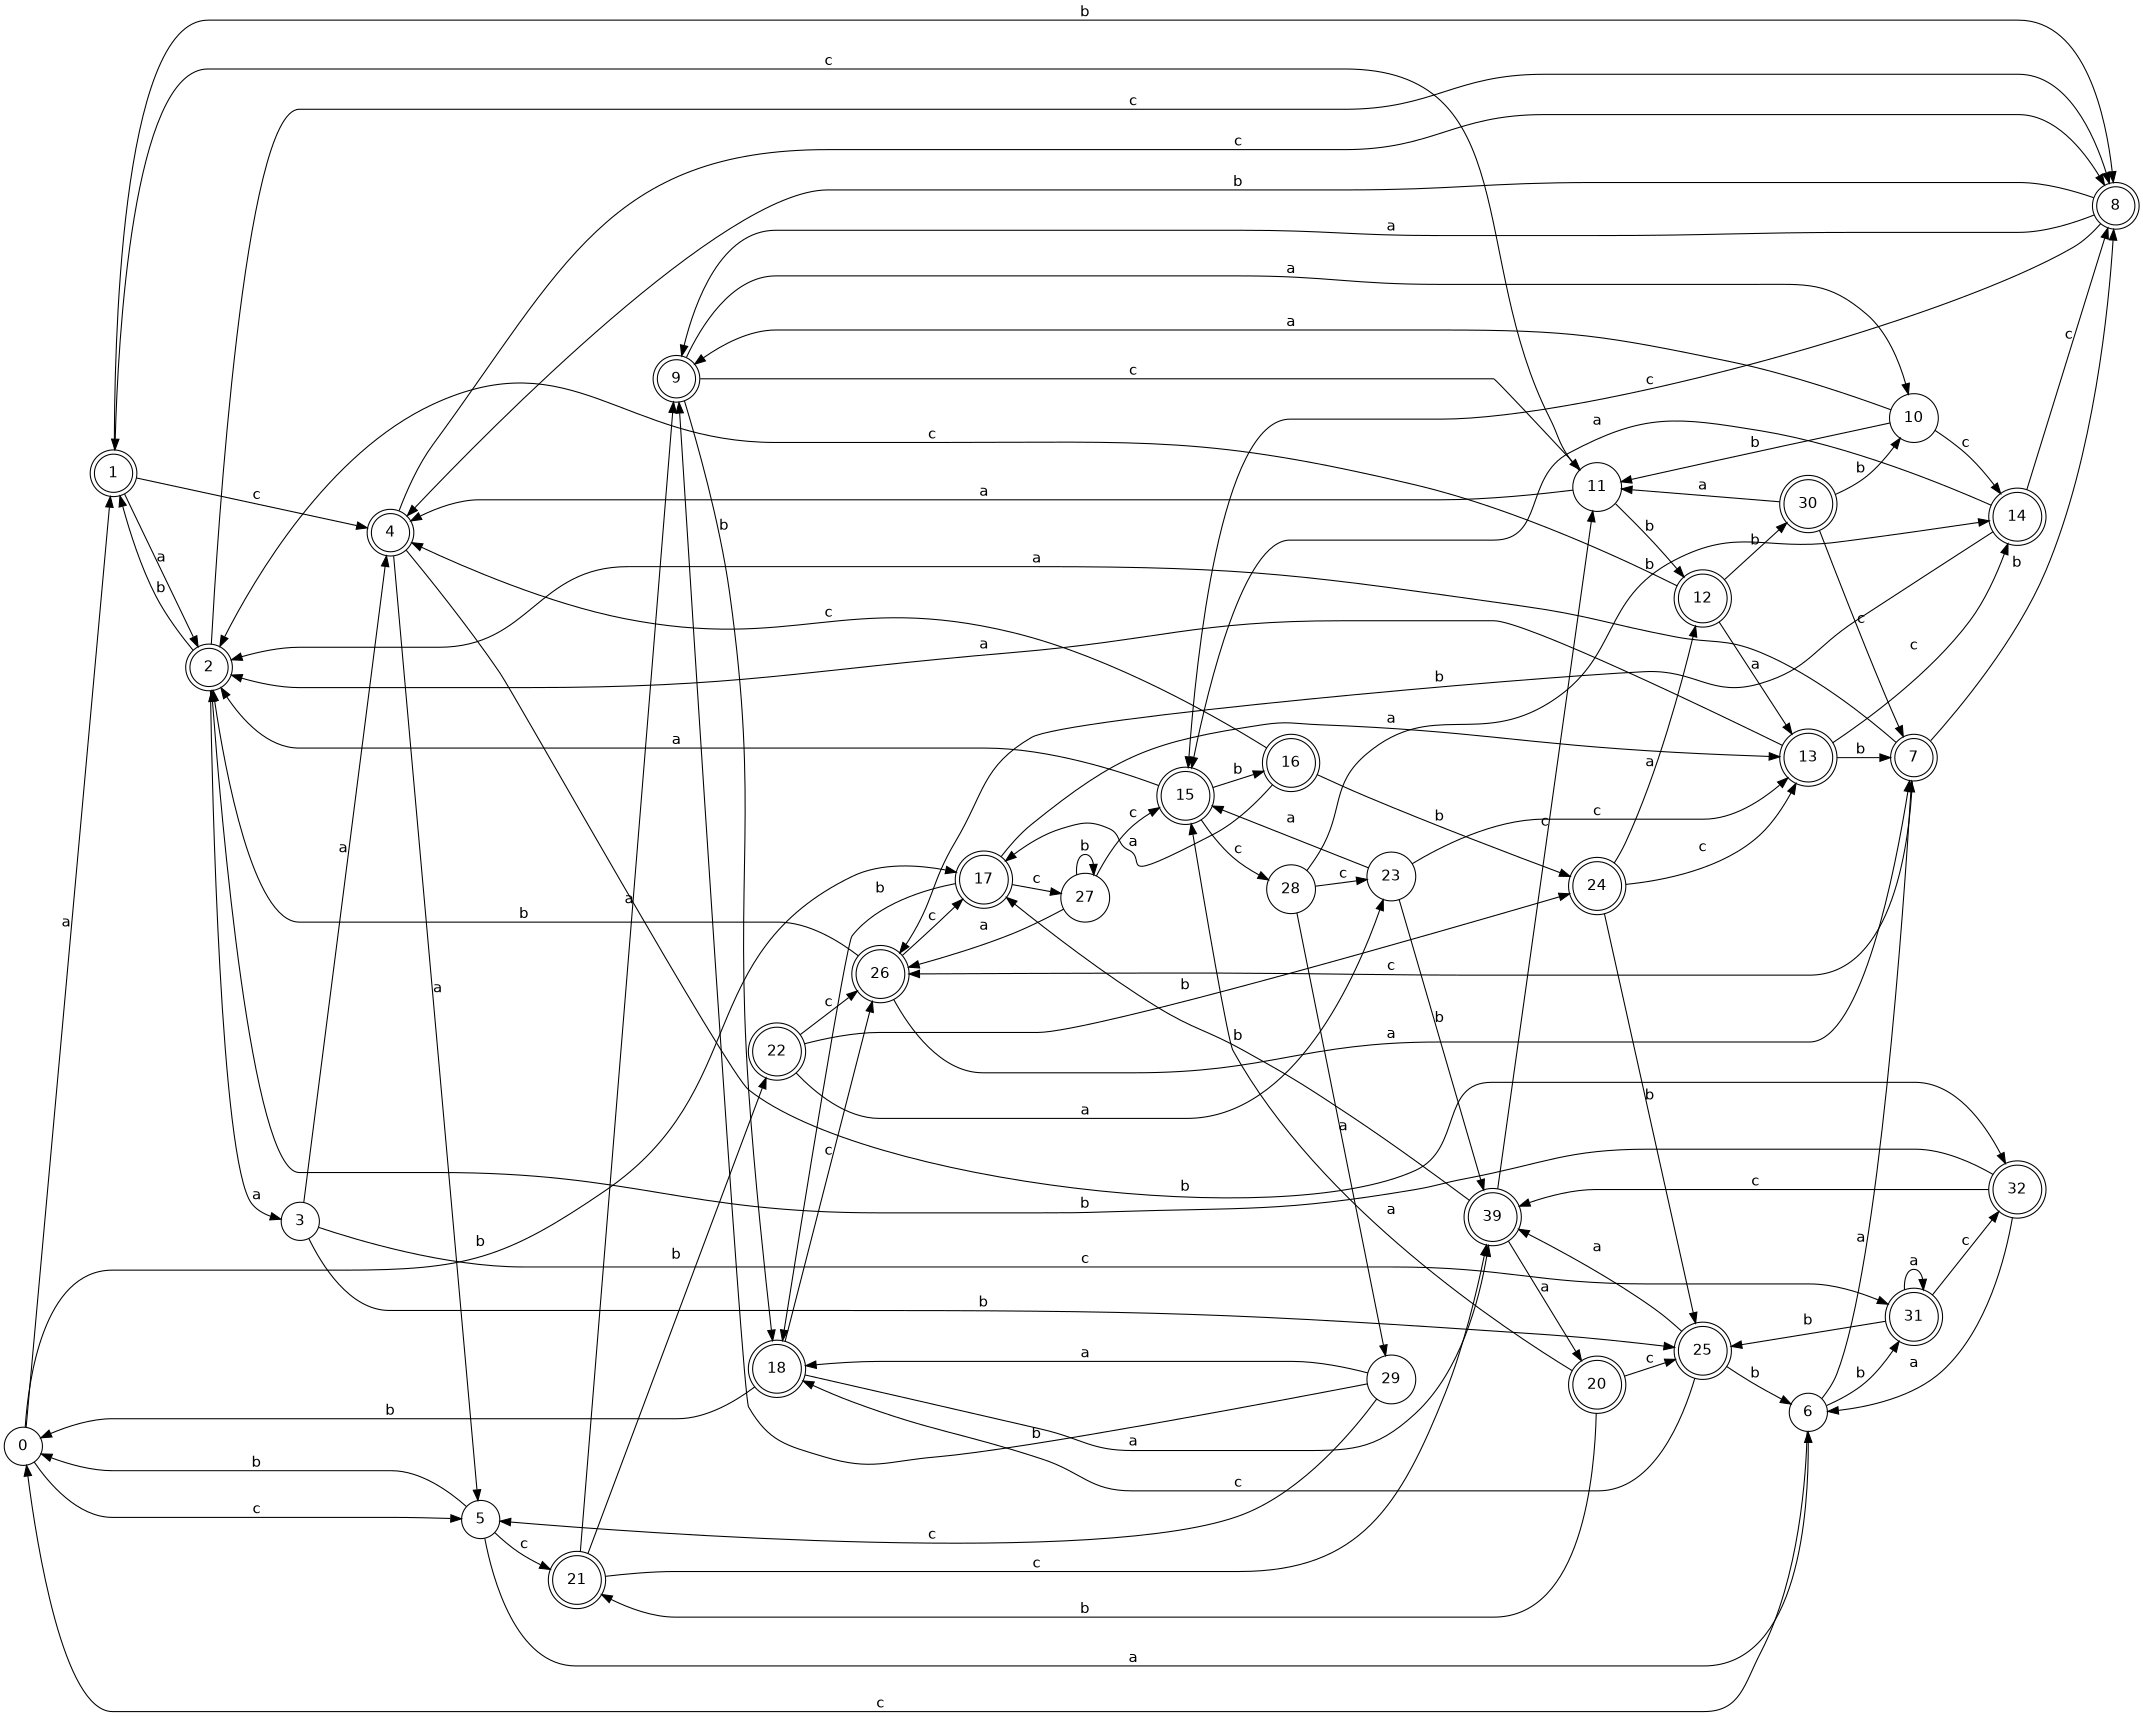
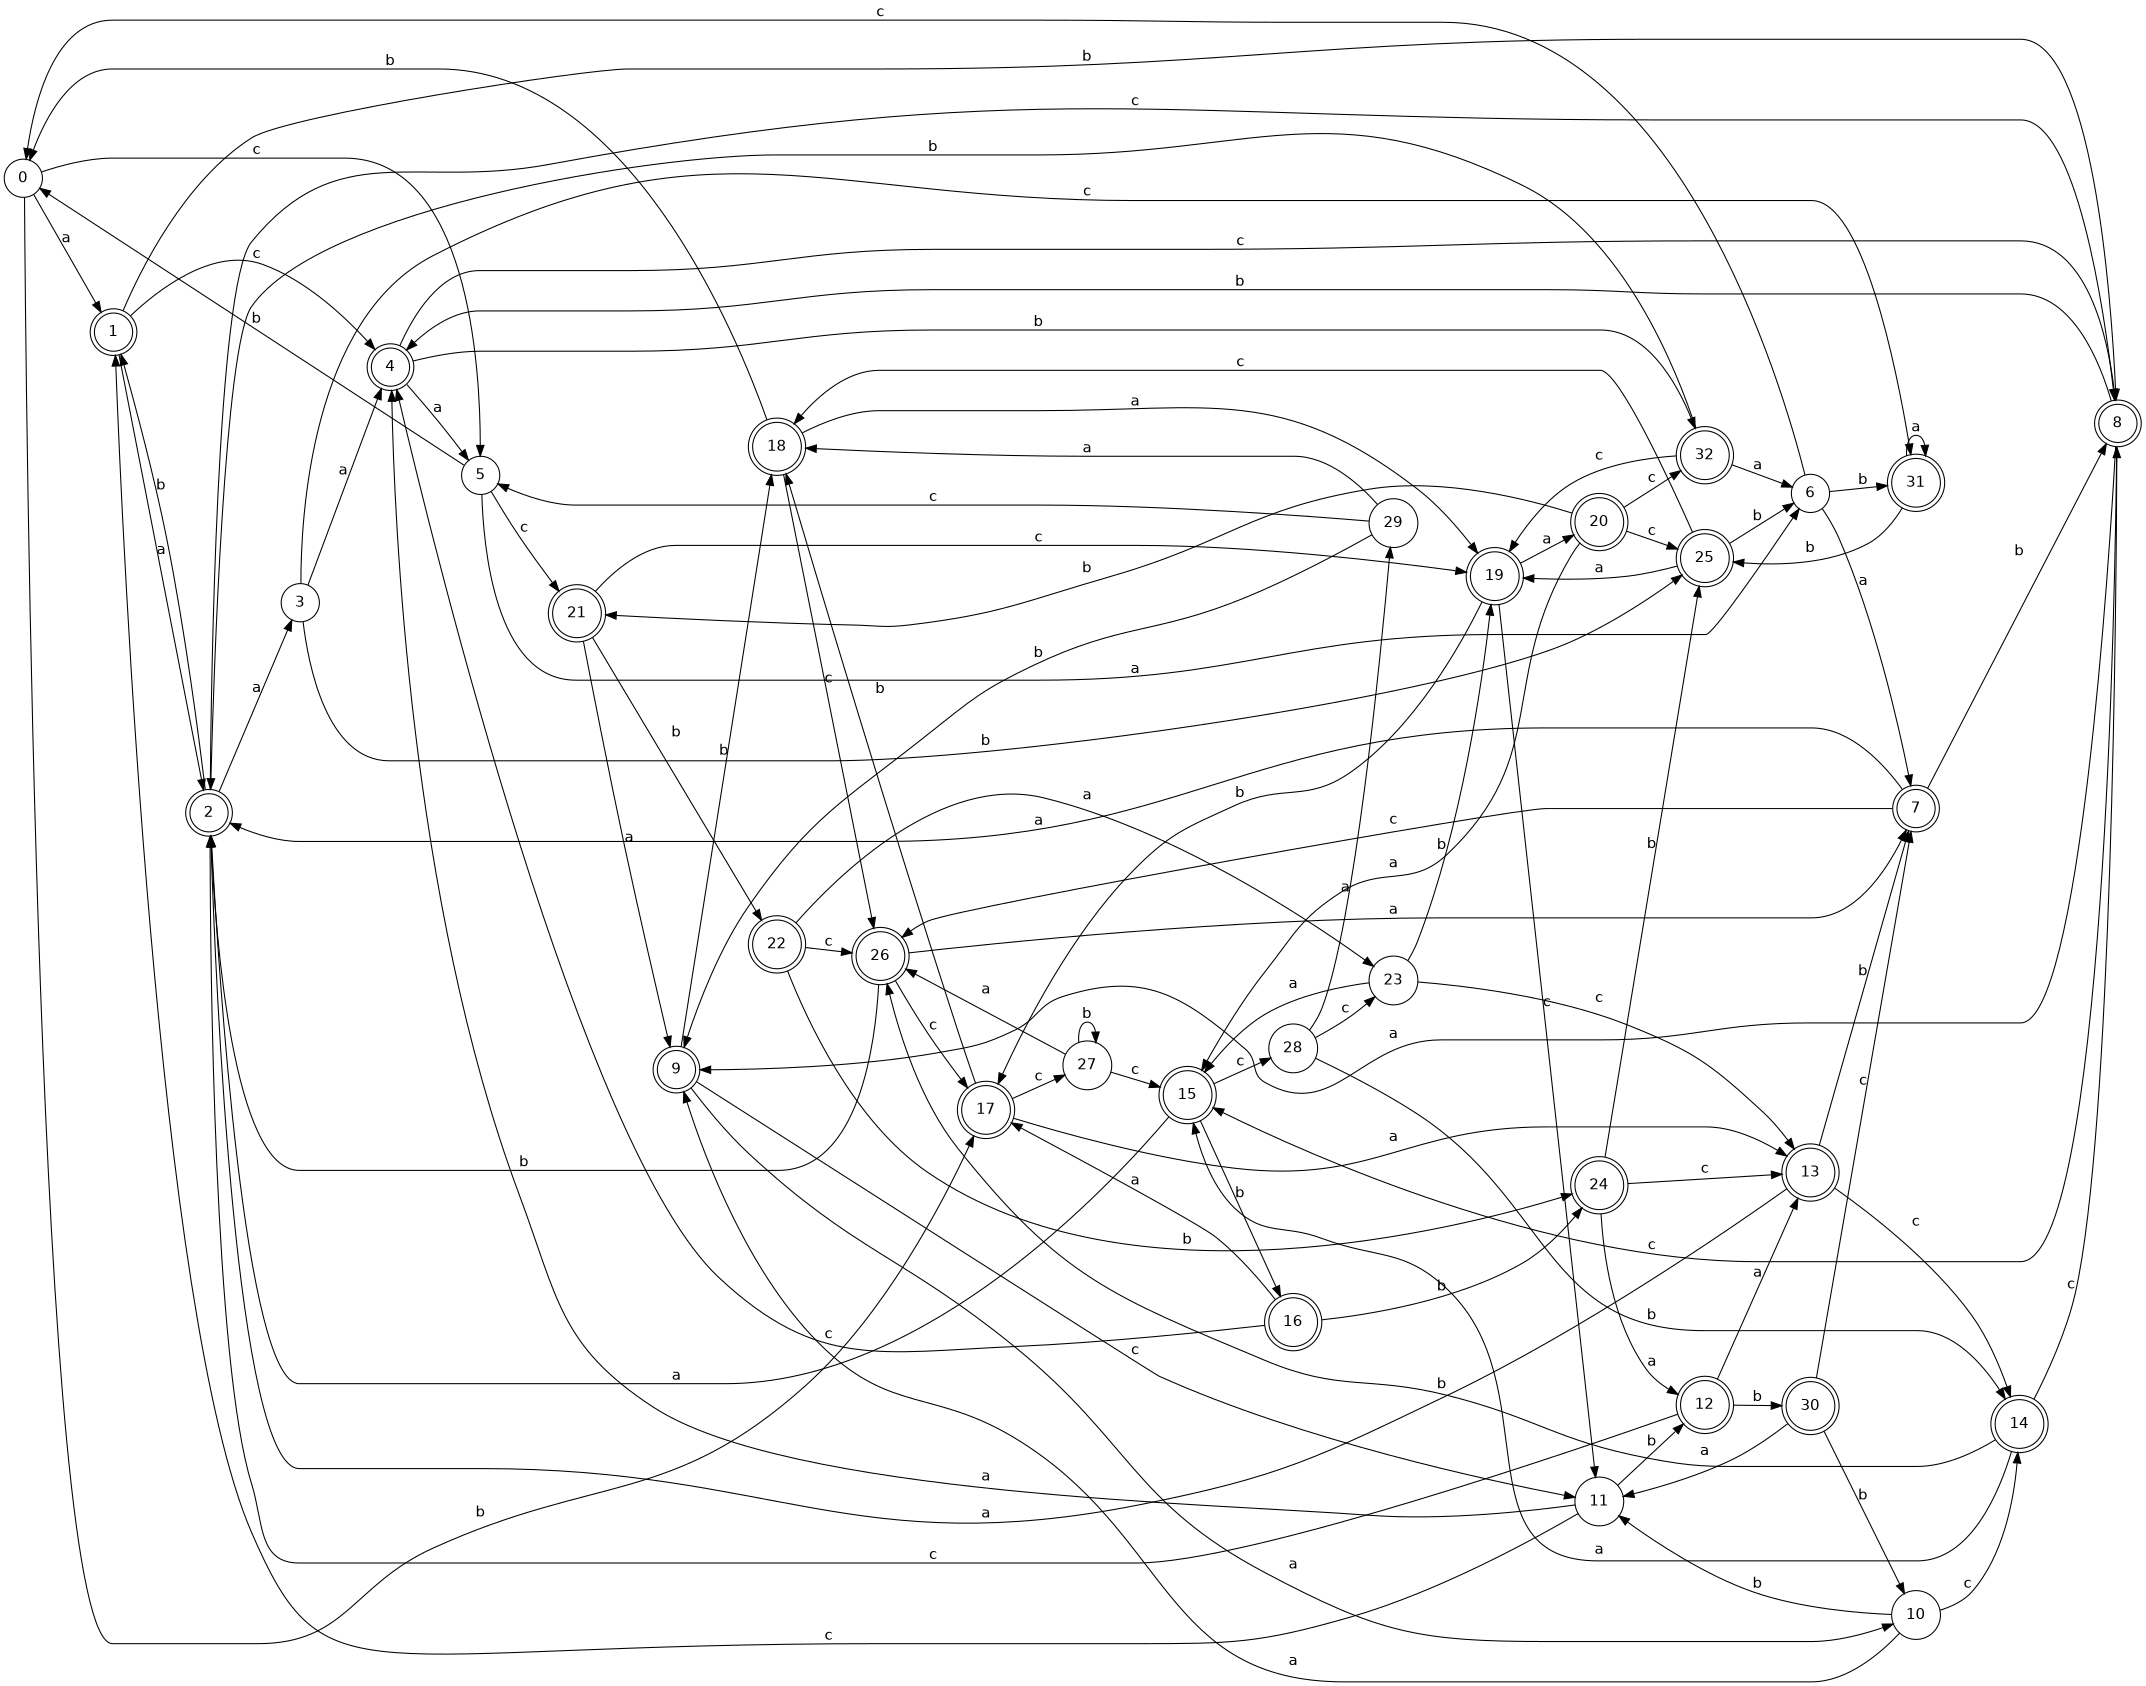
(1493, 1217) -> (1495, 576)
(1962, 1257) -> (1648, 492)
